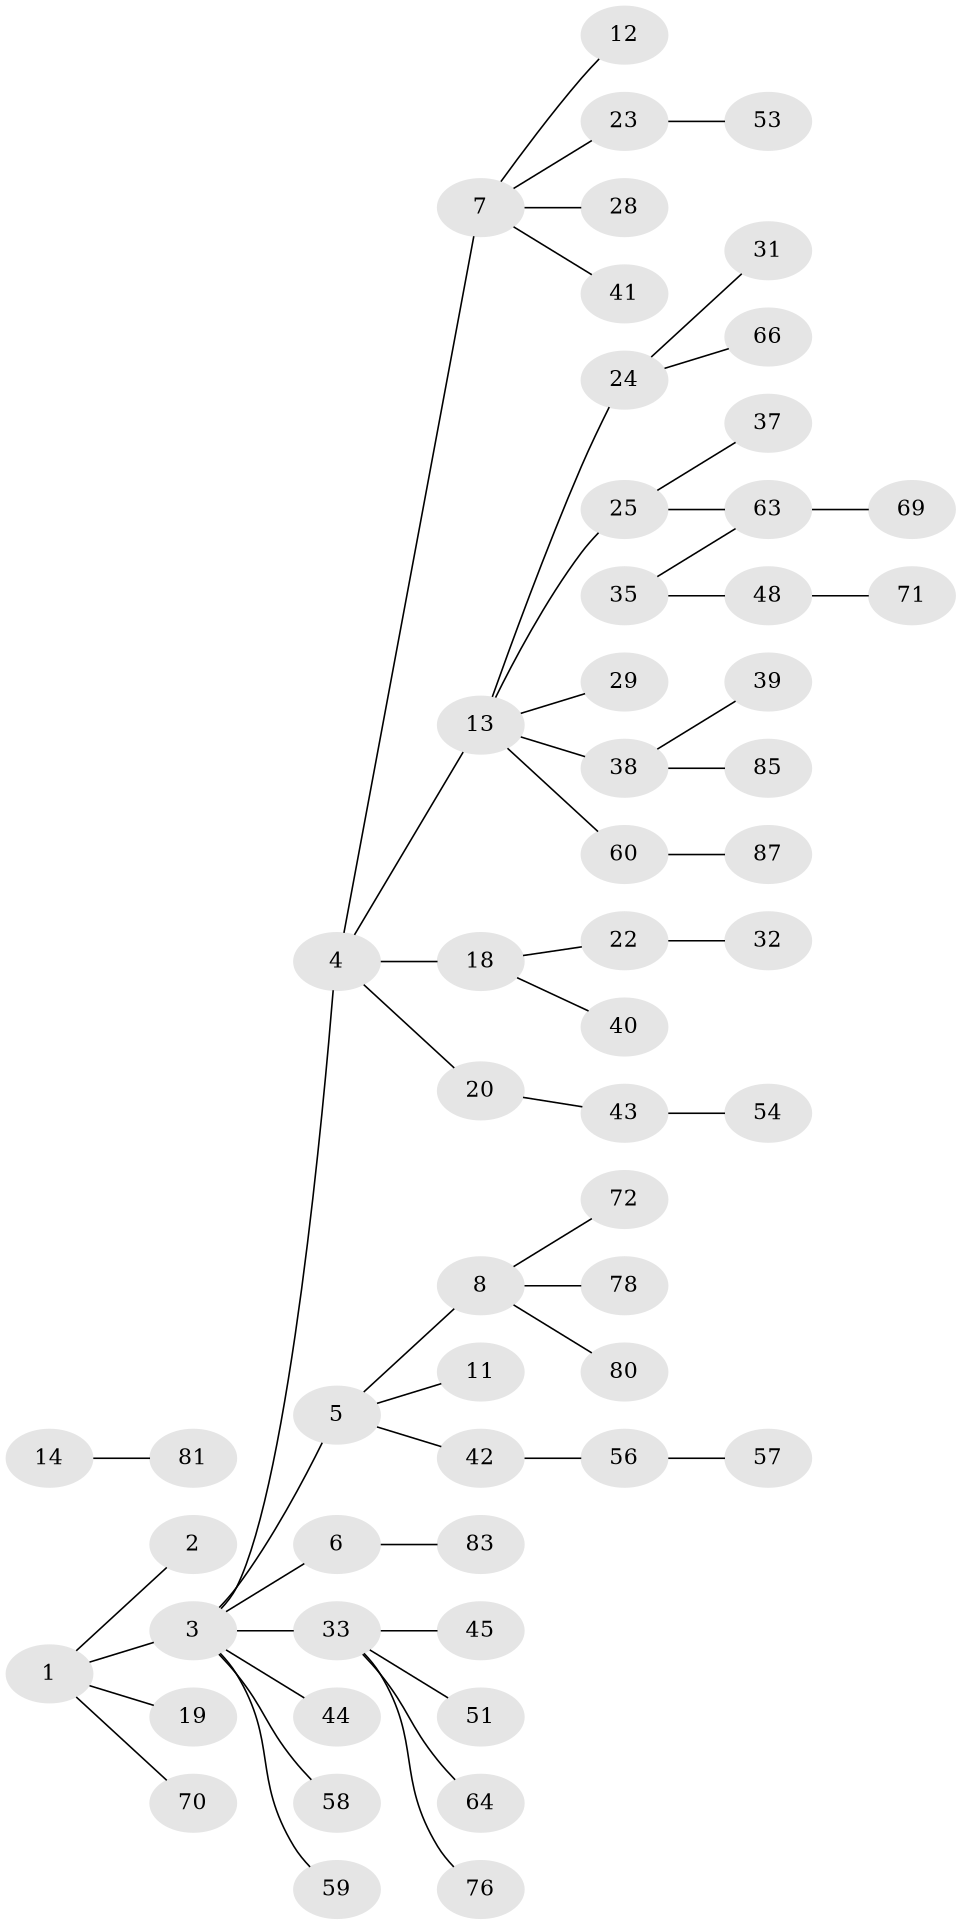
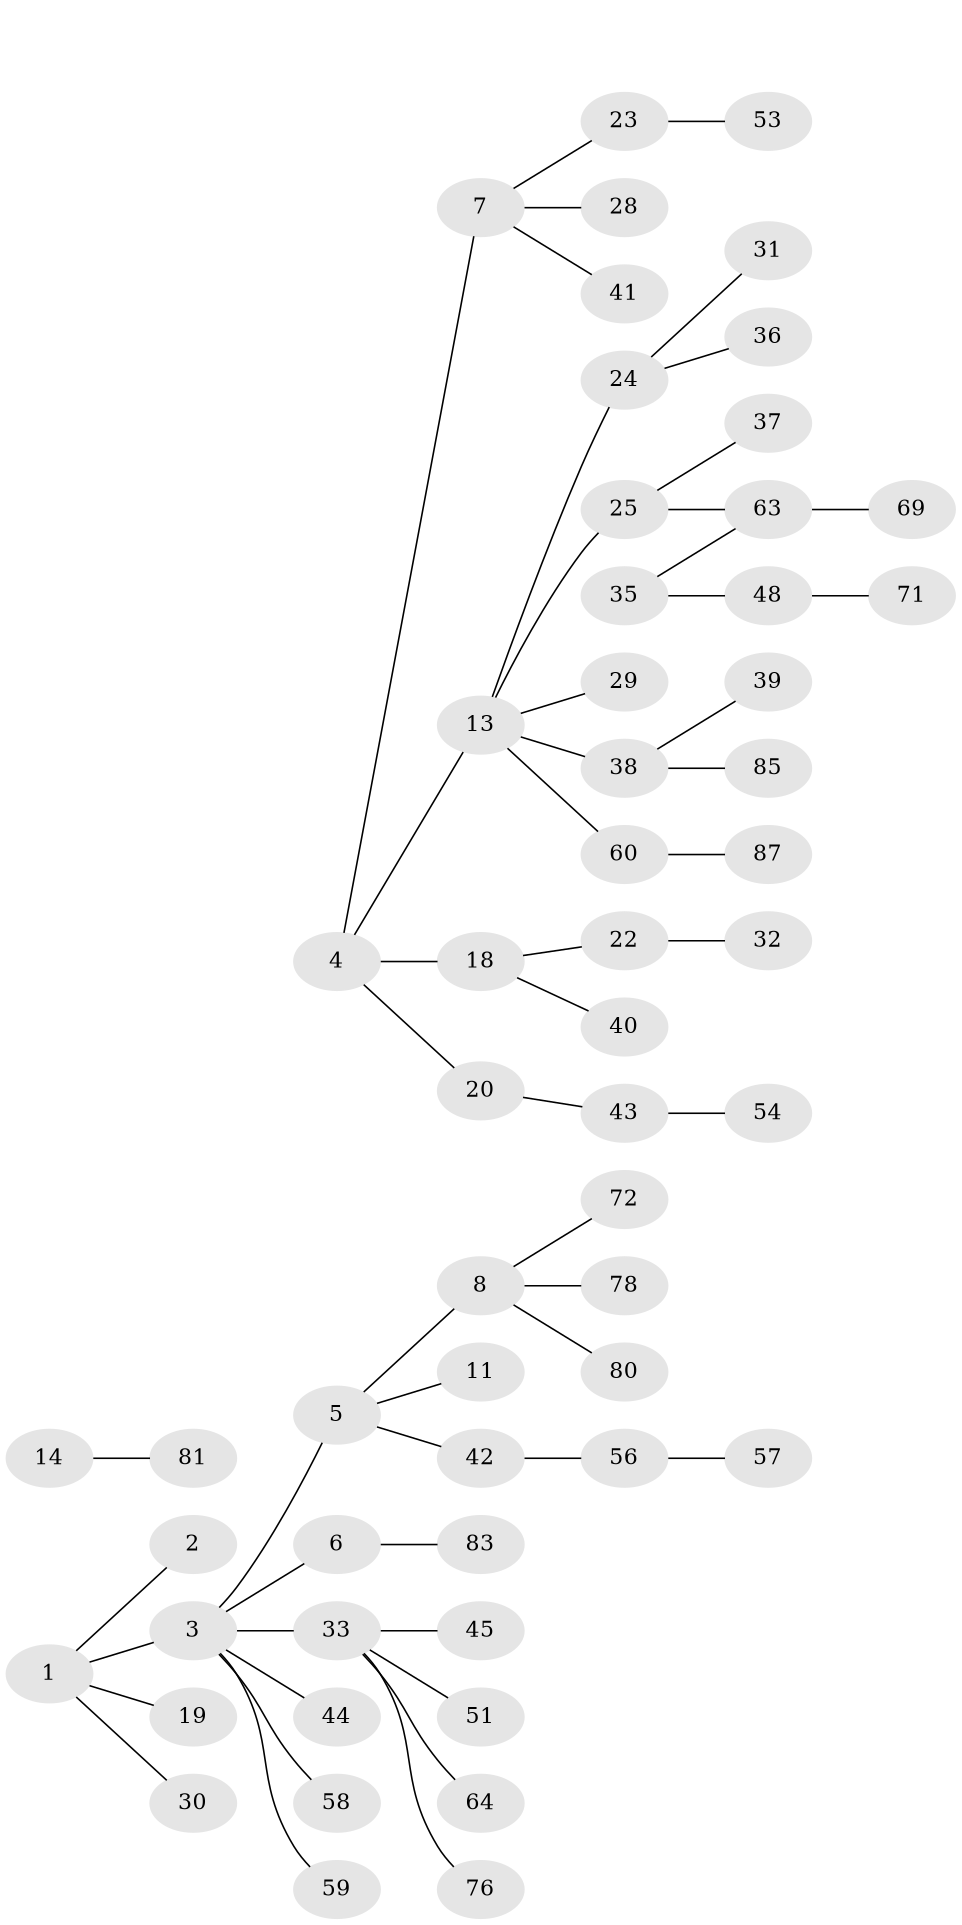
(625, 35) -> none
(768, 337) -> (768, 337)
(299, 1305) -> none
(193, 1803) -> (193, 1803)
